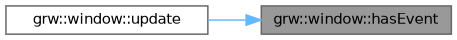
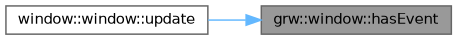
(107, 20) -> (107, 20)
